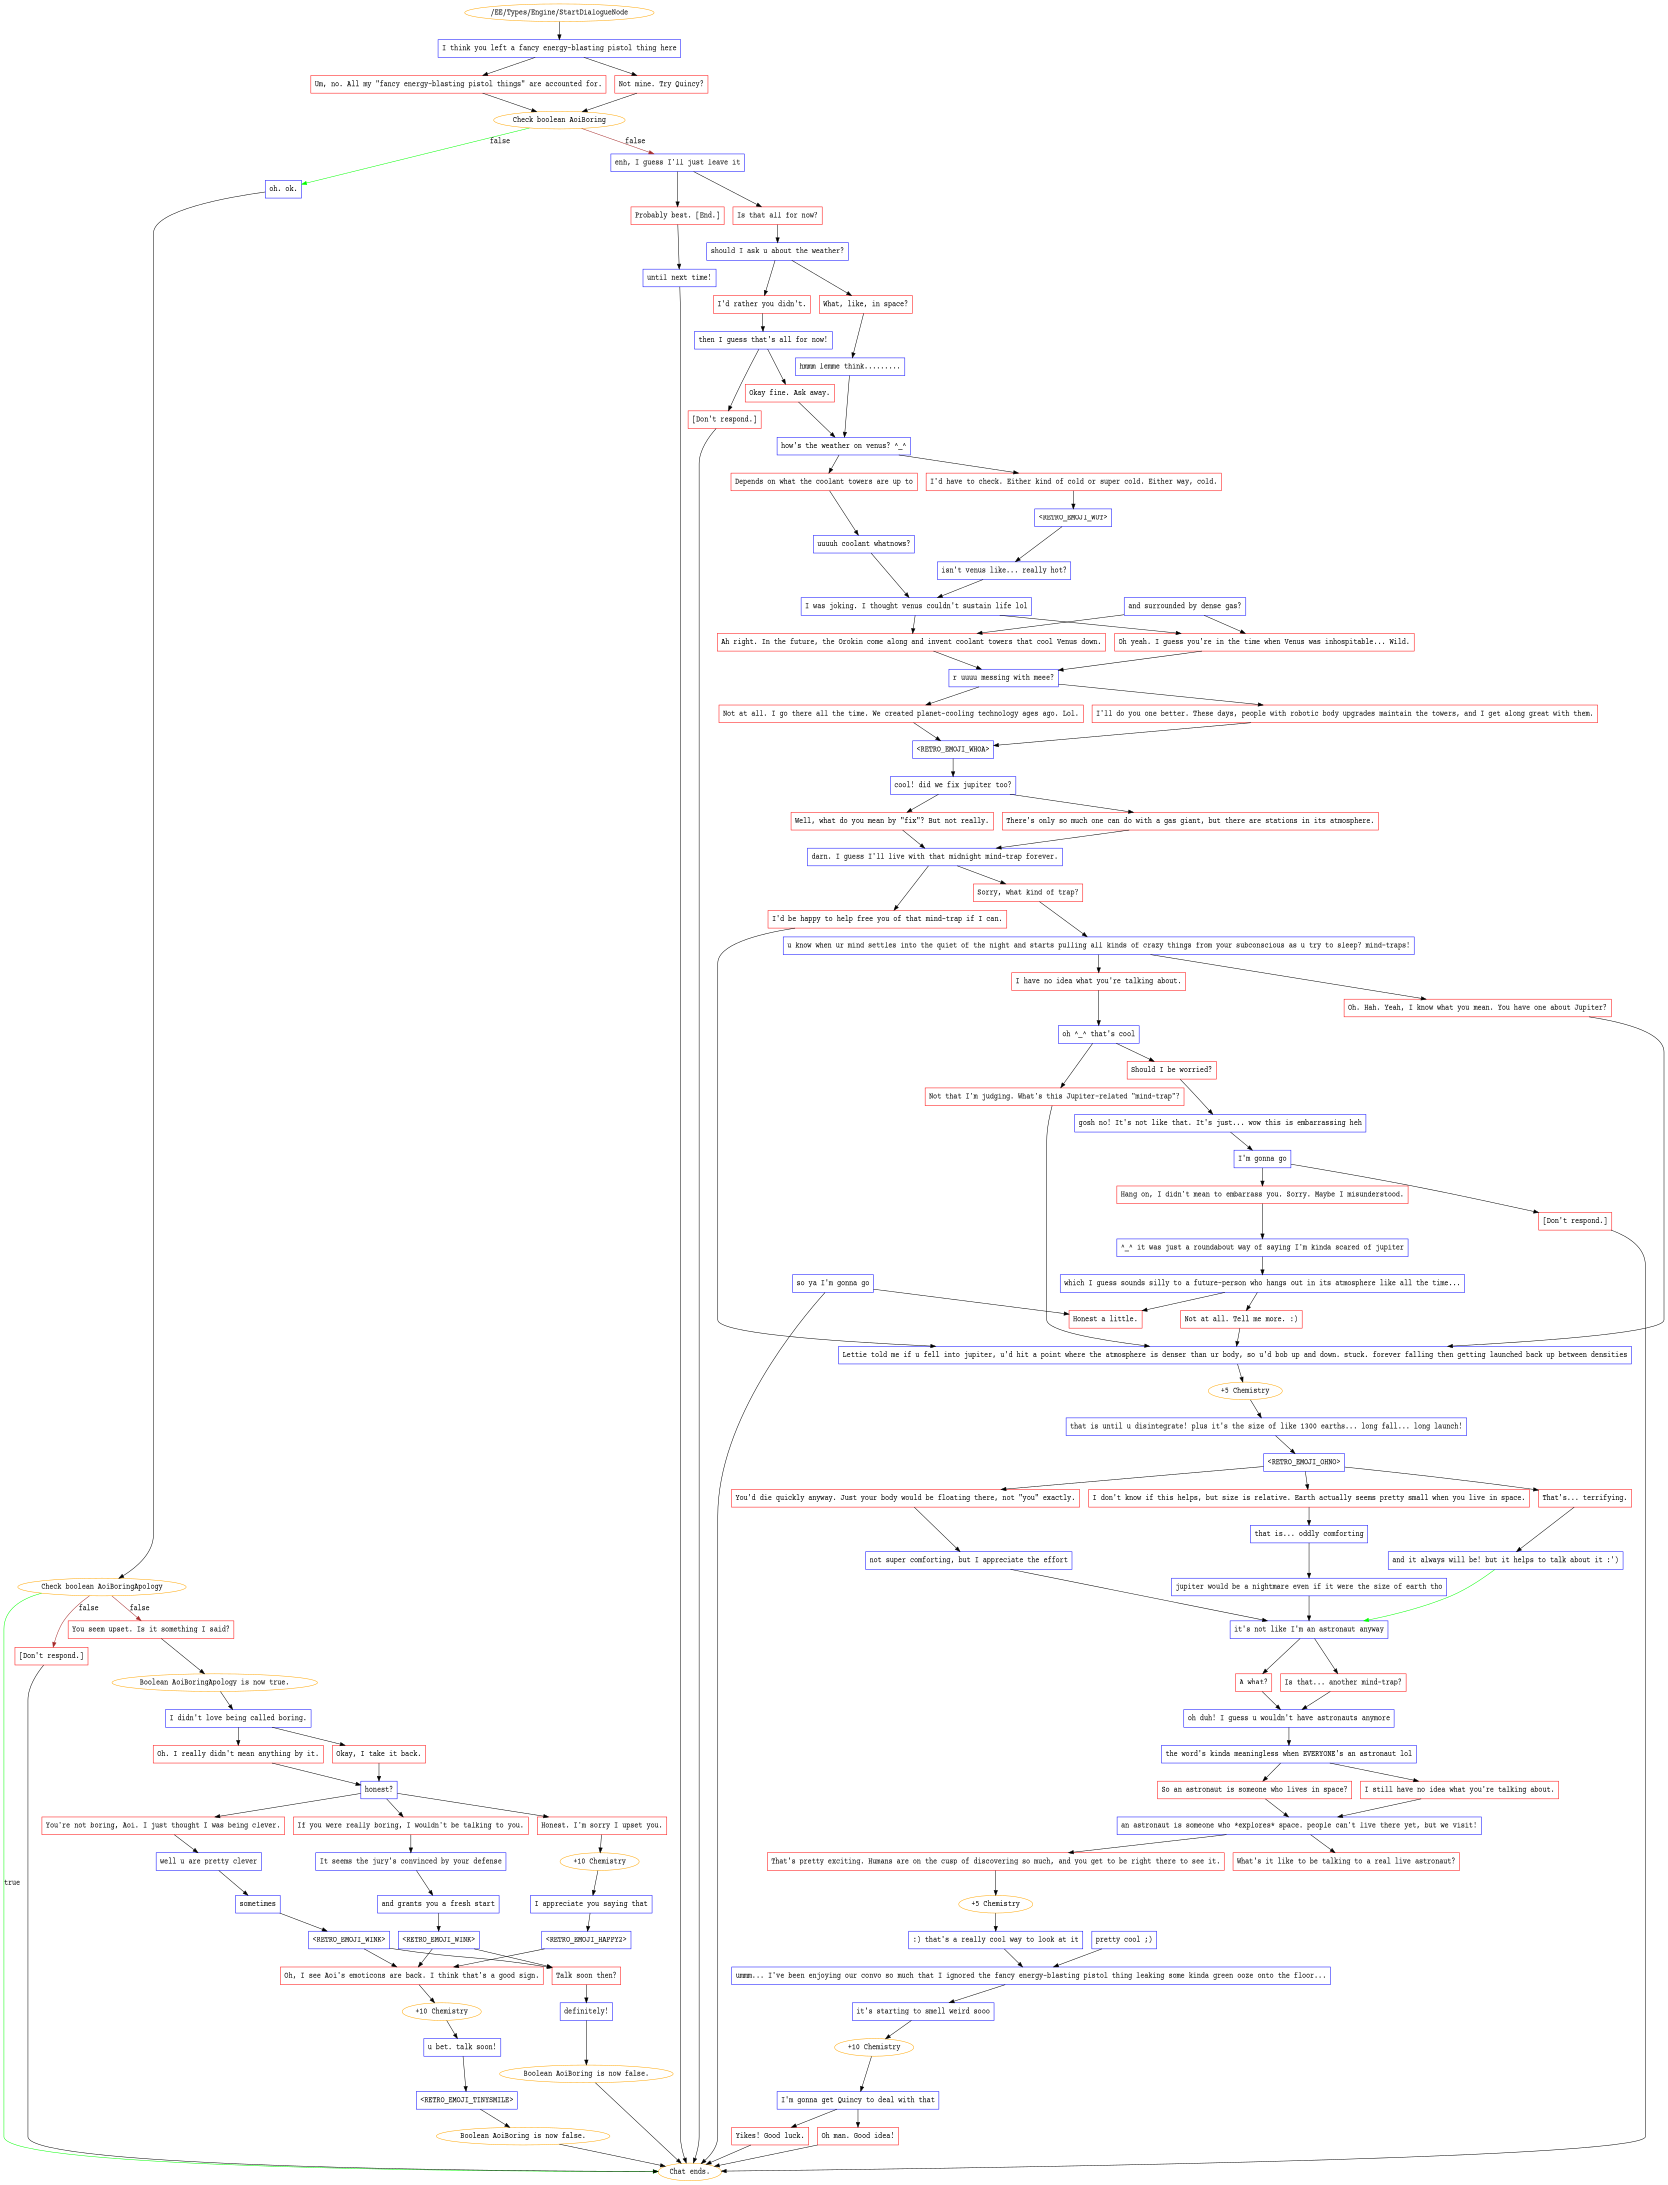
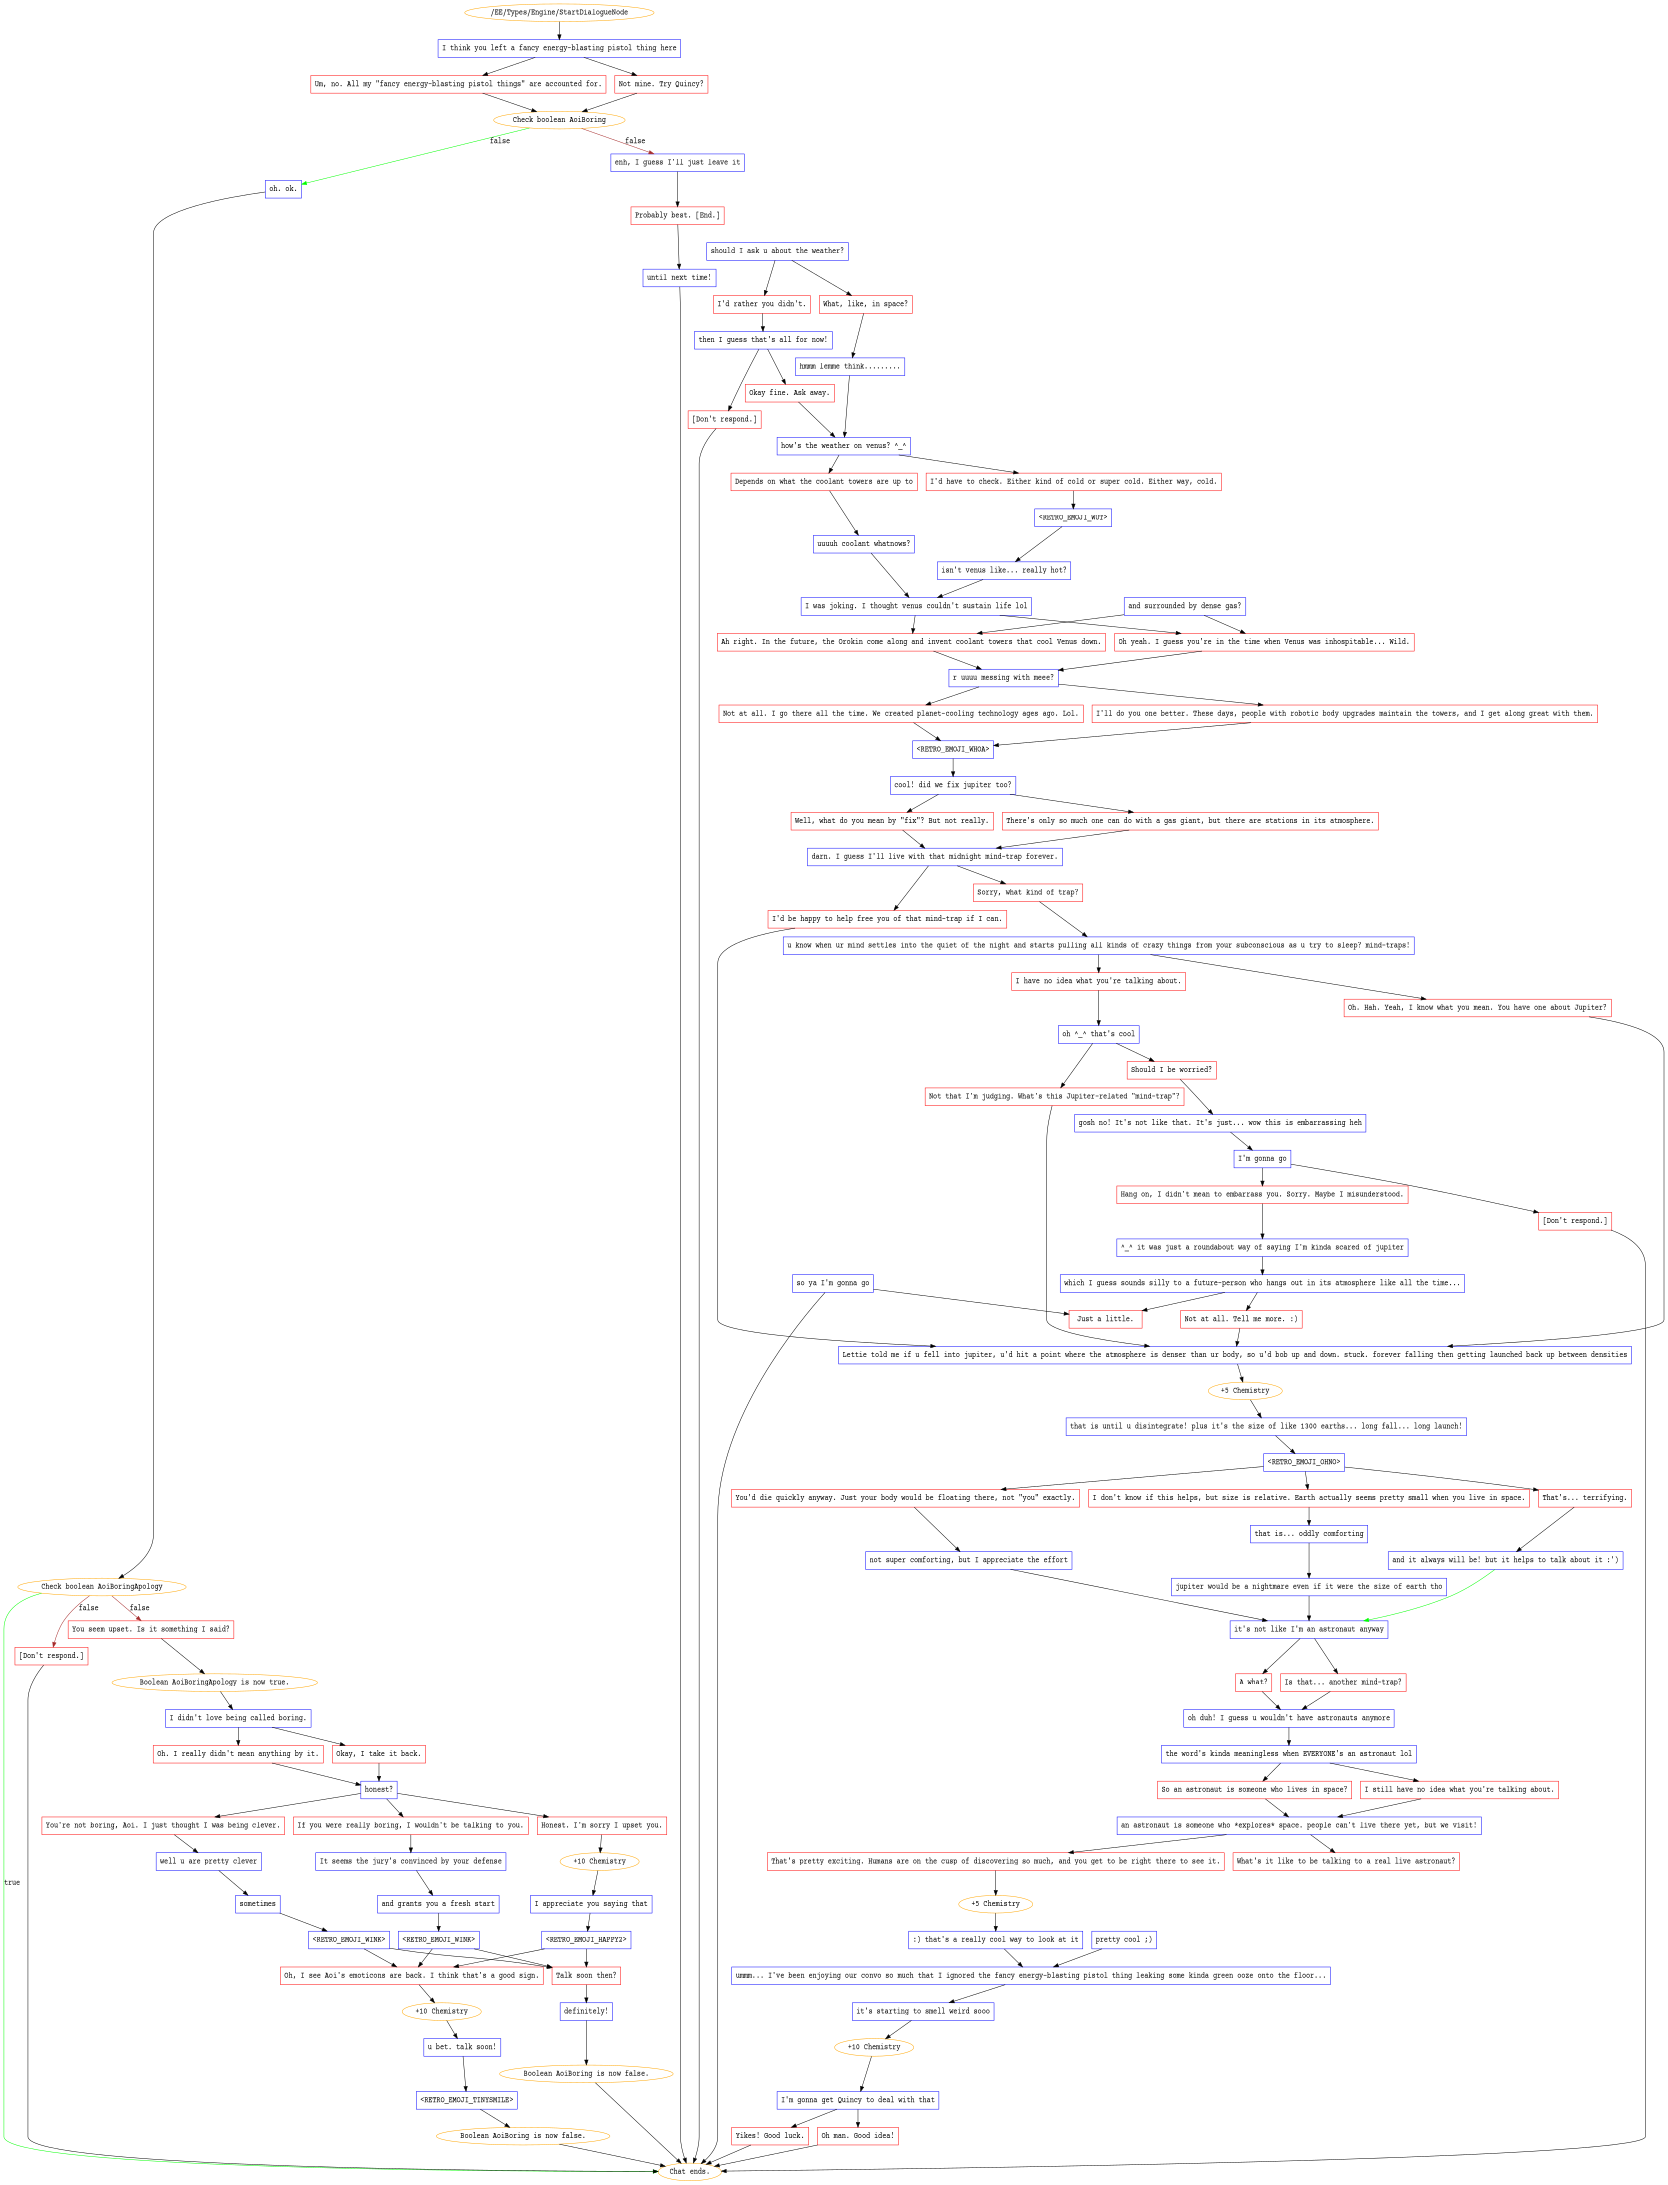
(778, 216) -> none
(1106, 1319) -> (1106, 1319)
none -> (586, 1956)
